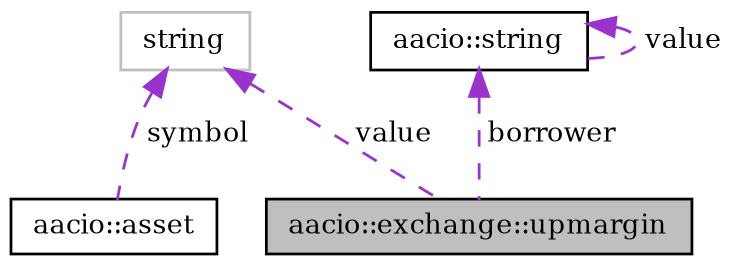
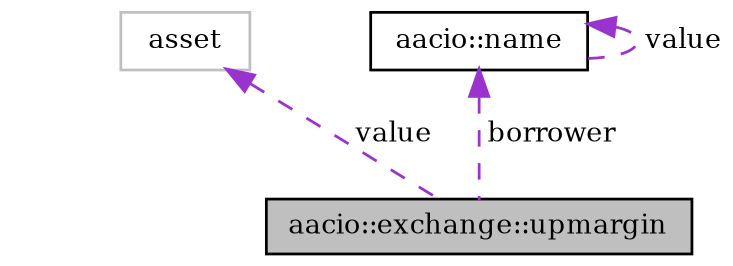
(185, 41) -> (185, 41)
(479, 41) -> (479, 41)
(114, 227) -> none
